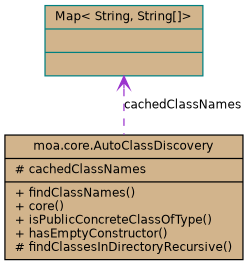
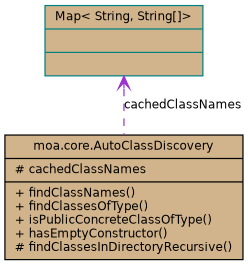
(39, 207) -> (82, 207)
